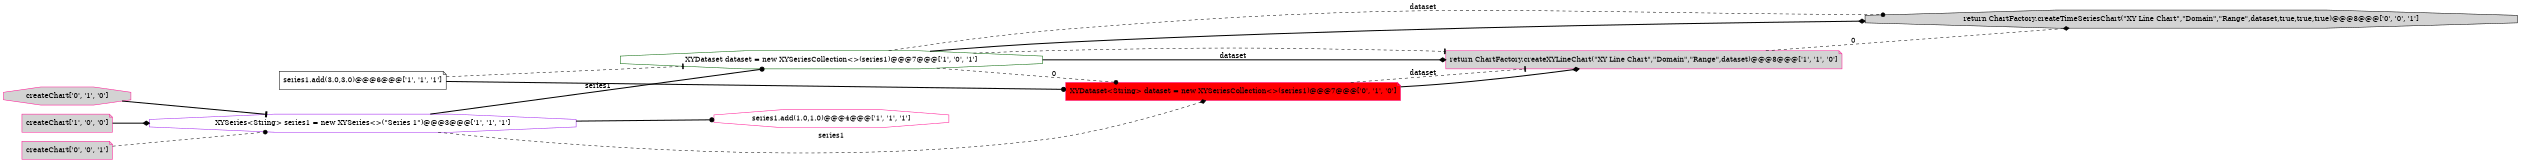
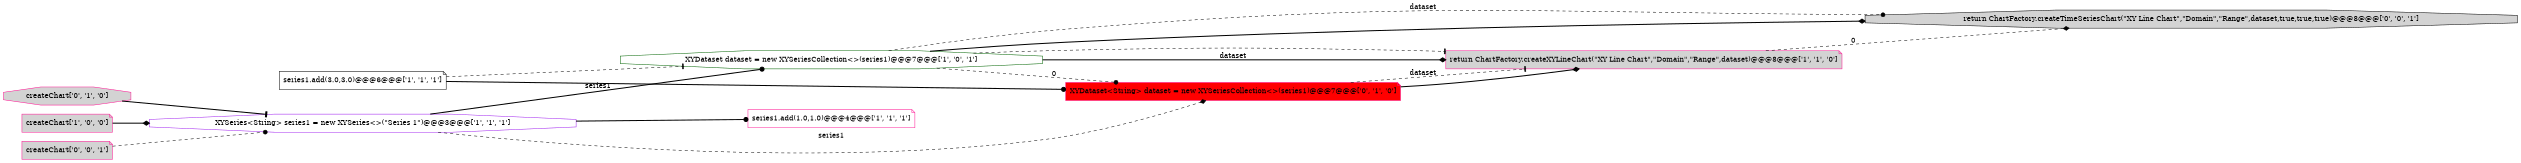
(831, 119) -> (831, 119)
